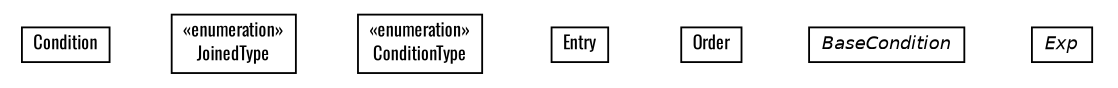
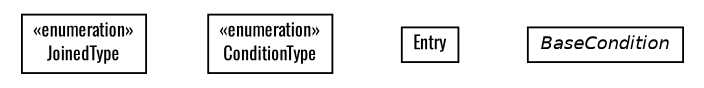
(66, 44) -> none
(710, 44) -> none
(1061, 44) -> none
